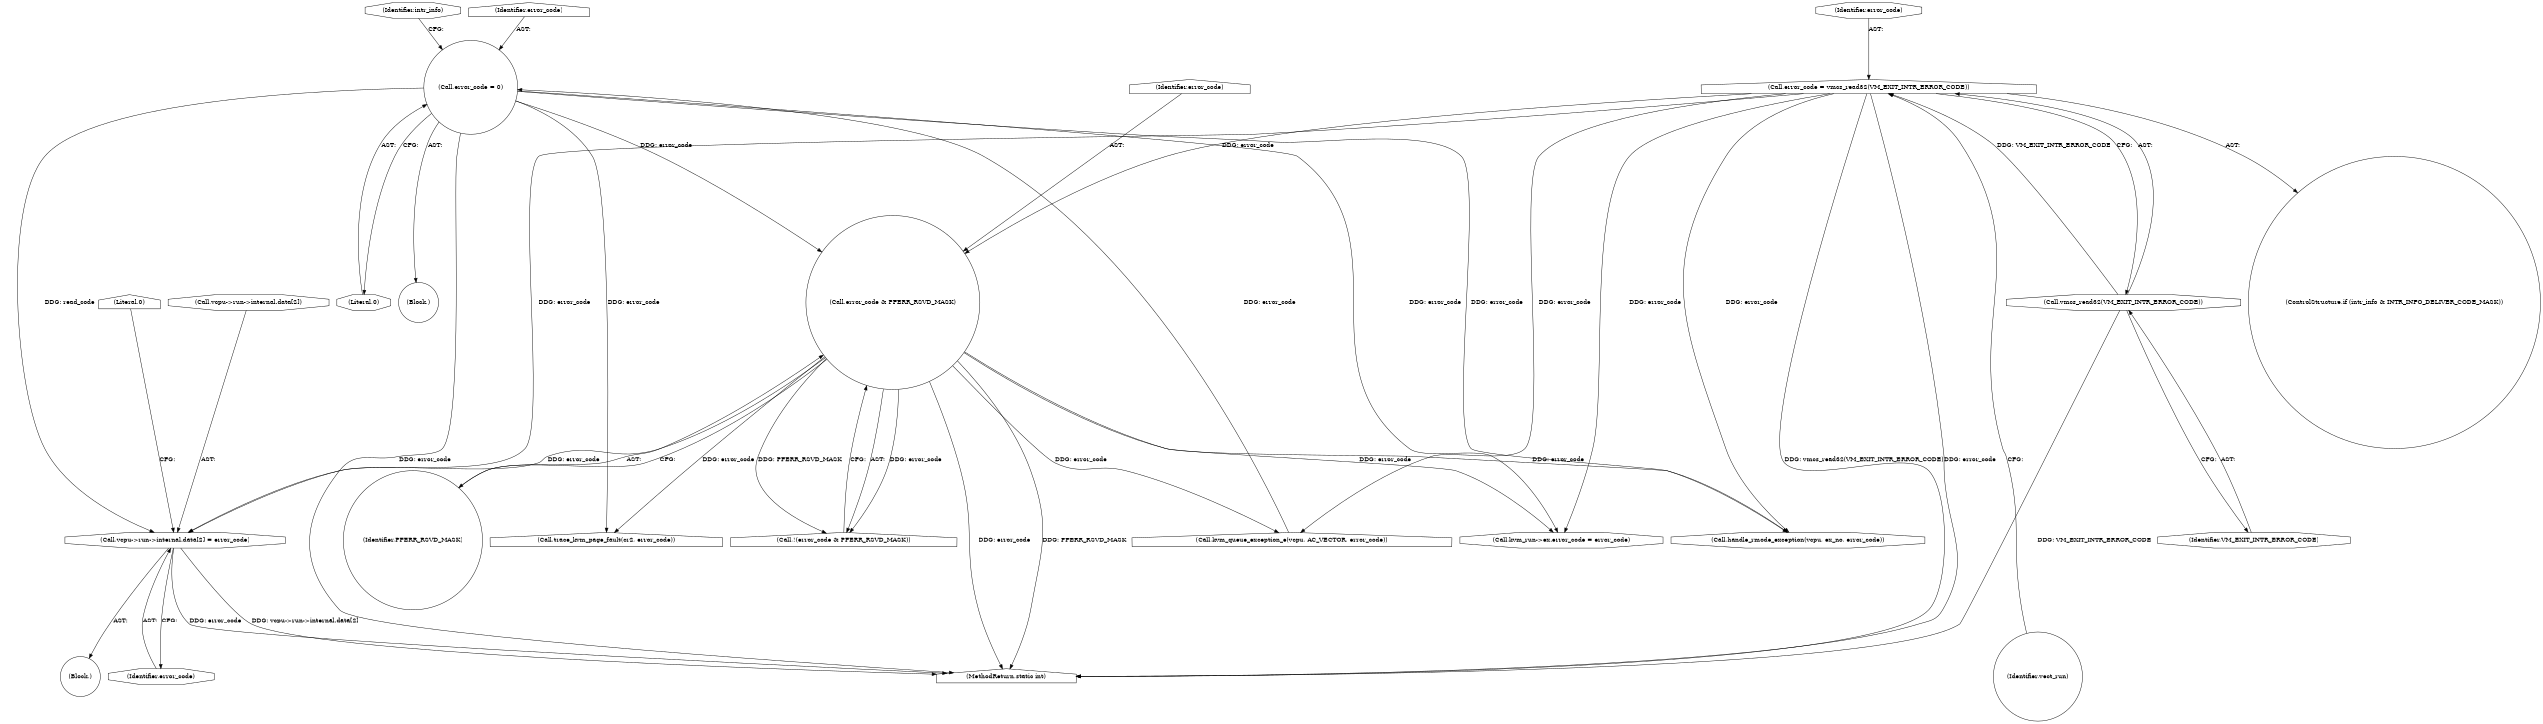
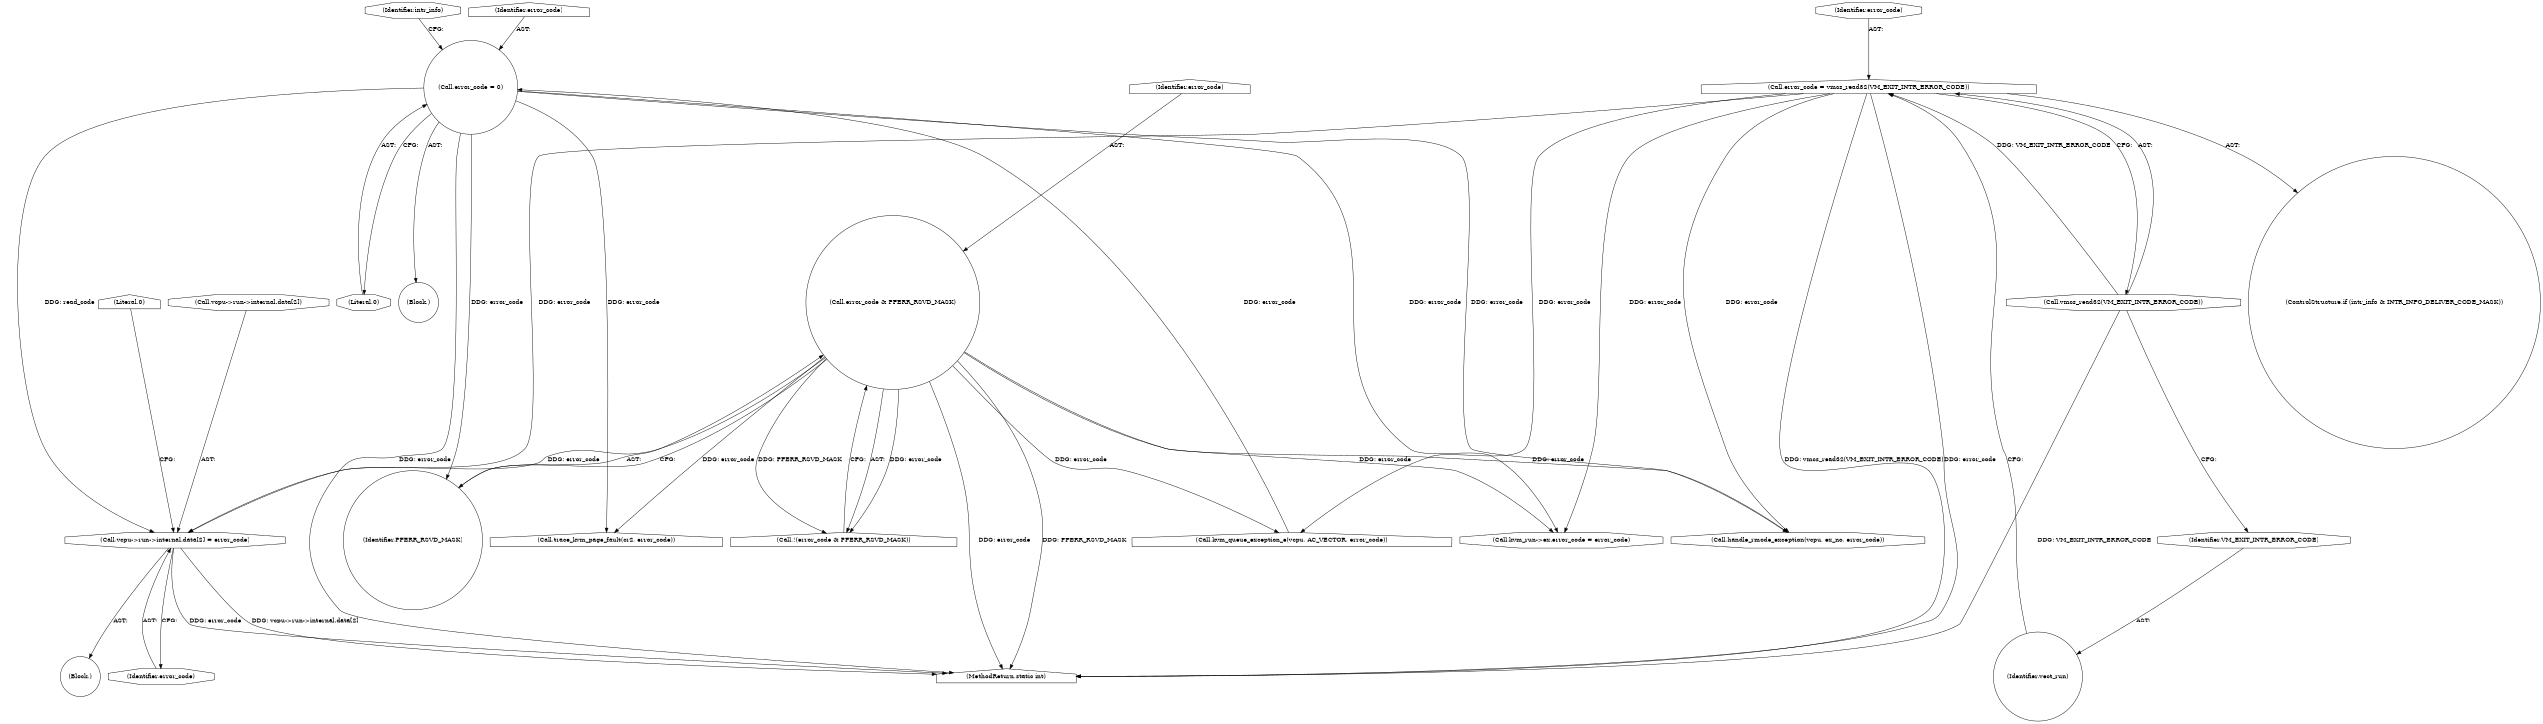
(1348, 126) -> none
(673, 163) -> (470, 306)
(2198, 419) -> (2163, 602)
